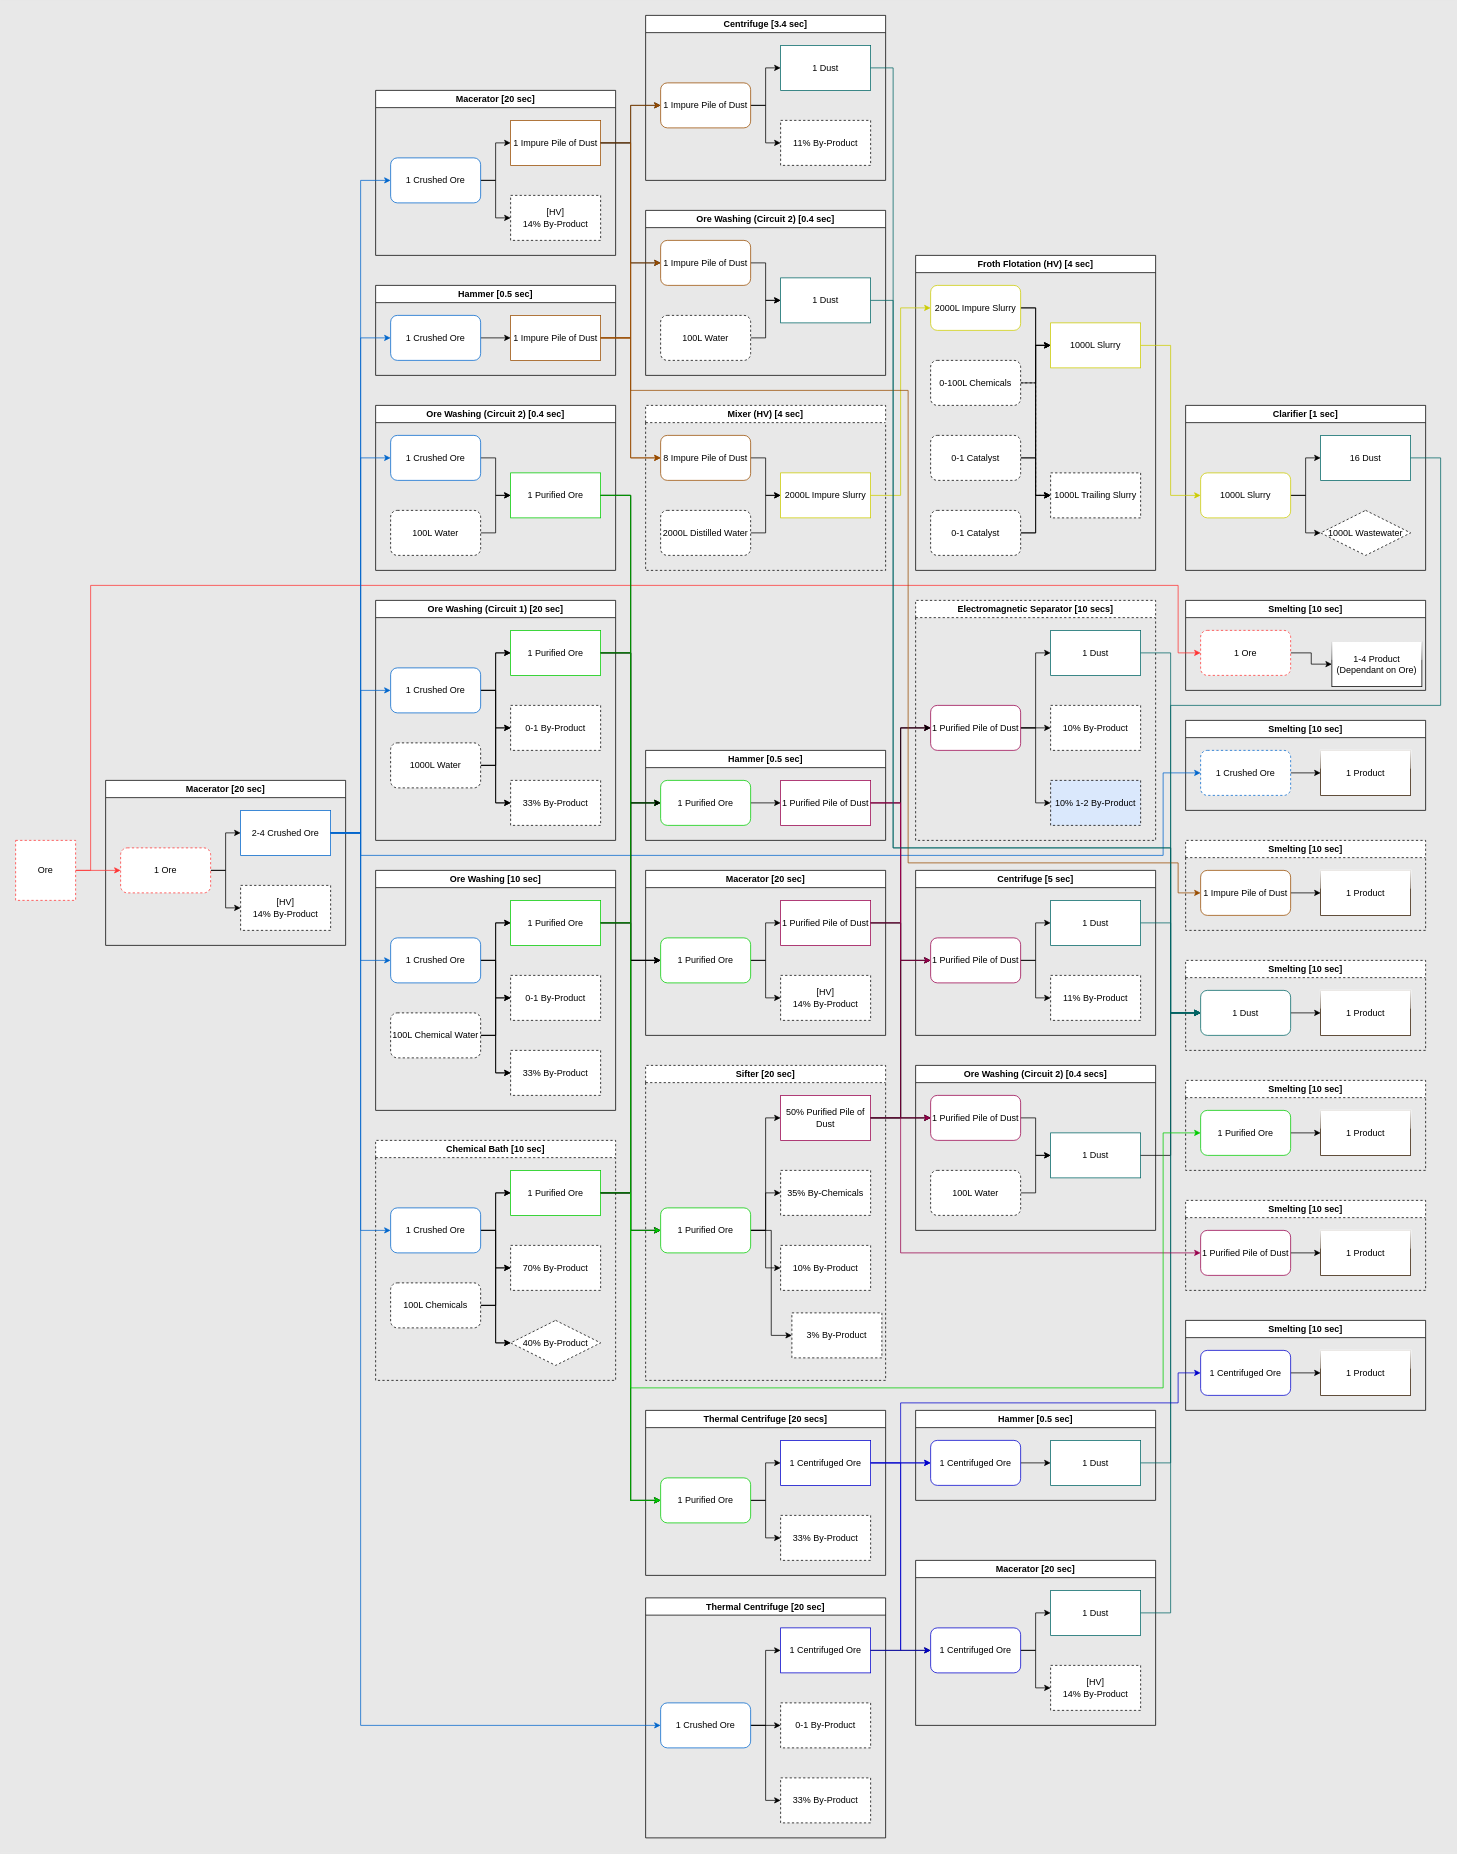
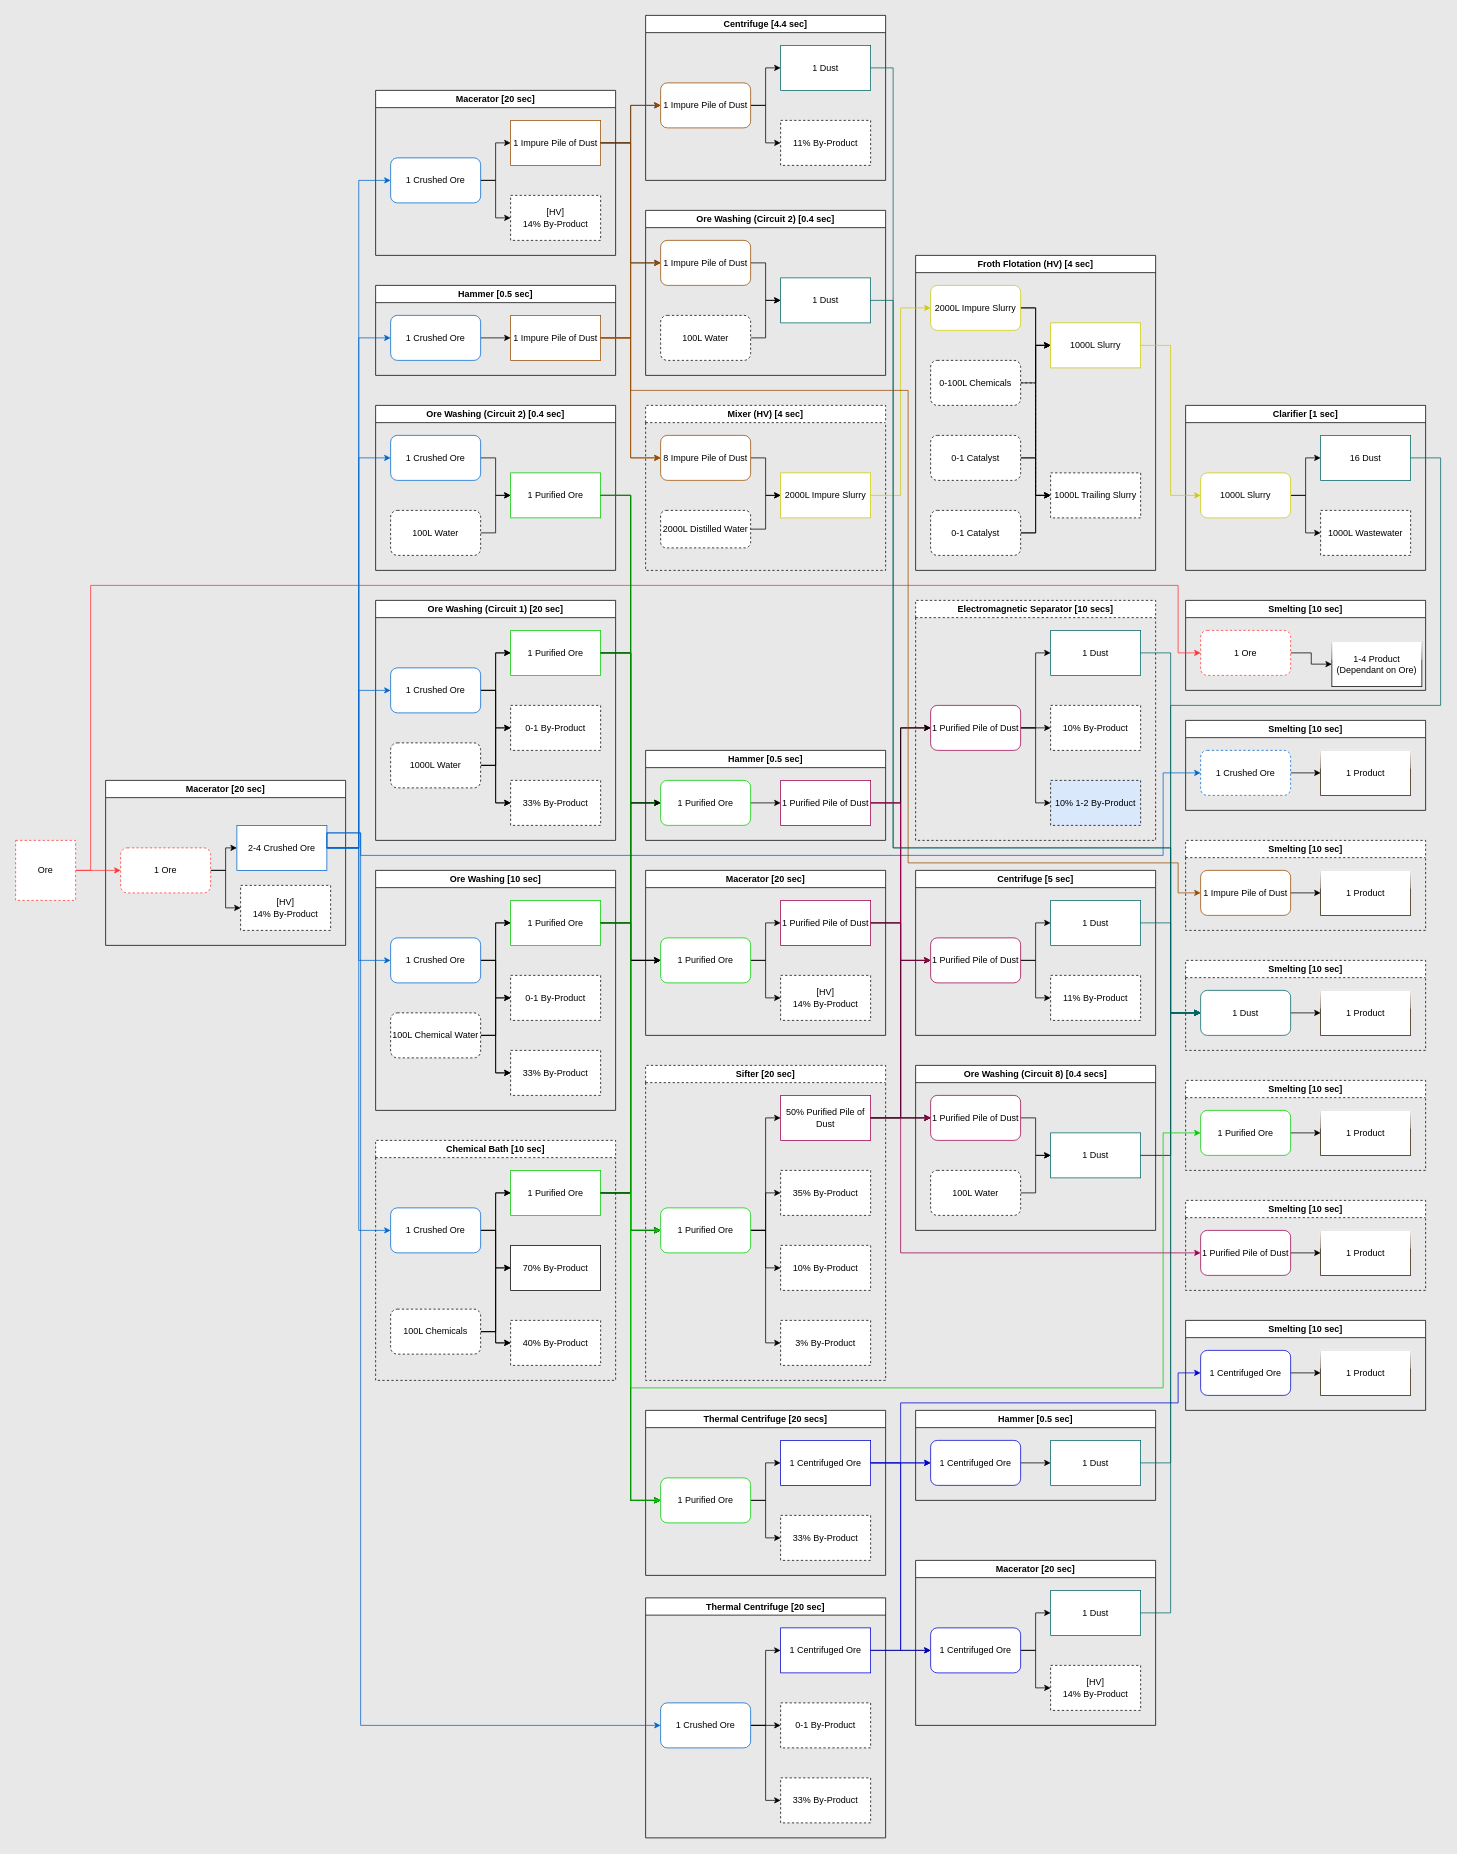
(765, 24) -> (765, 24)
(705, 533) -> (705, 529)
(1365, 533) -> (1365, 533)
(285, 833) -> (282, 848)
(1035, 1074) -> (1035, 1074)
(825, 1193) -> (825, 1193)
(555, 1268) -> (555, 1268)
(435, 1305) -> (435, 1332)
(837, 1335) -> (825, 1343)
(555, 1343) -> (555, 1343)
